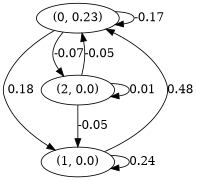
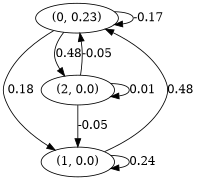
(69, 54) -> (69, 54)
